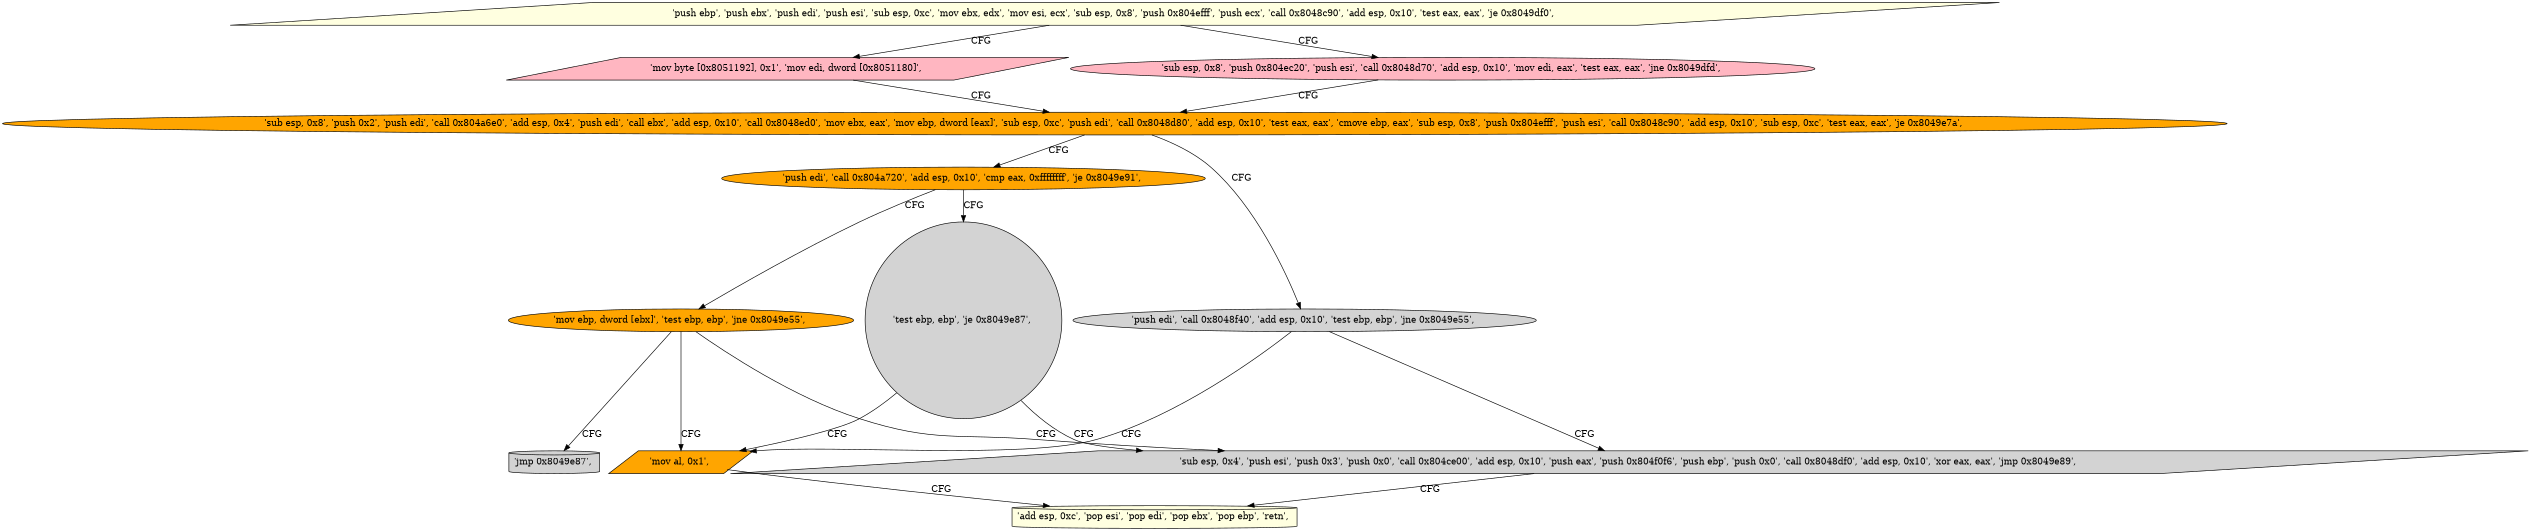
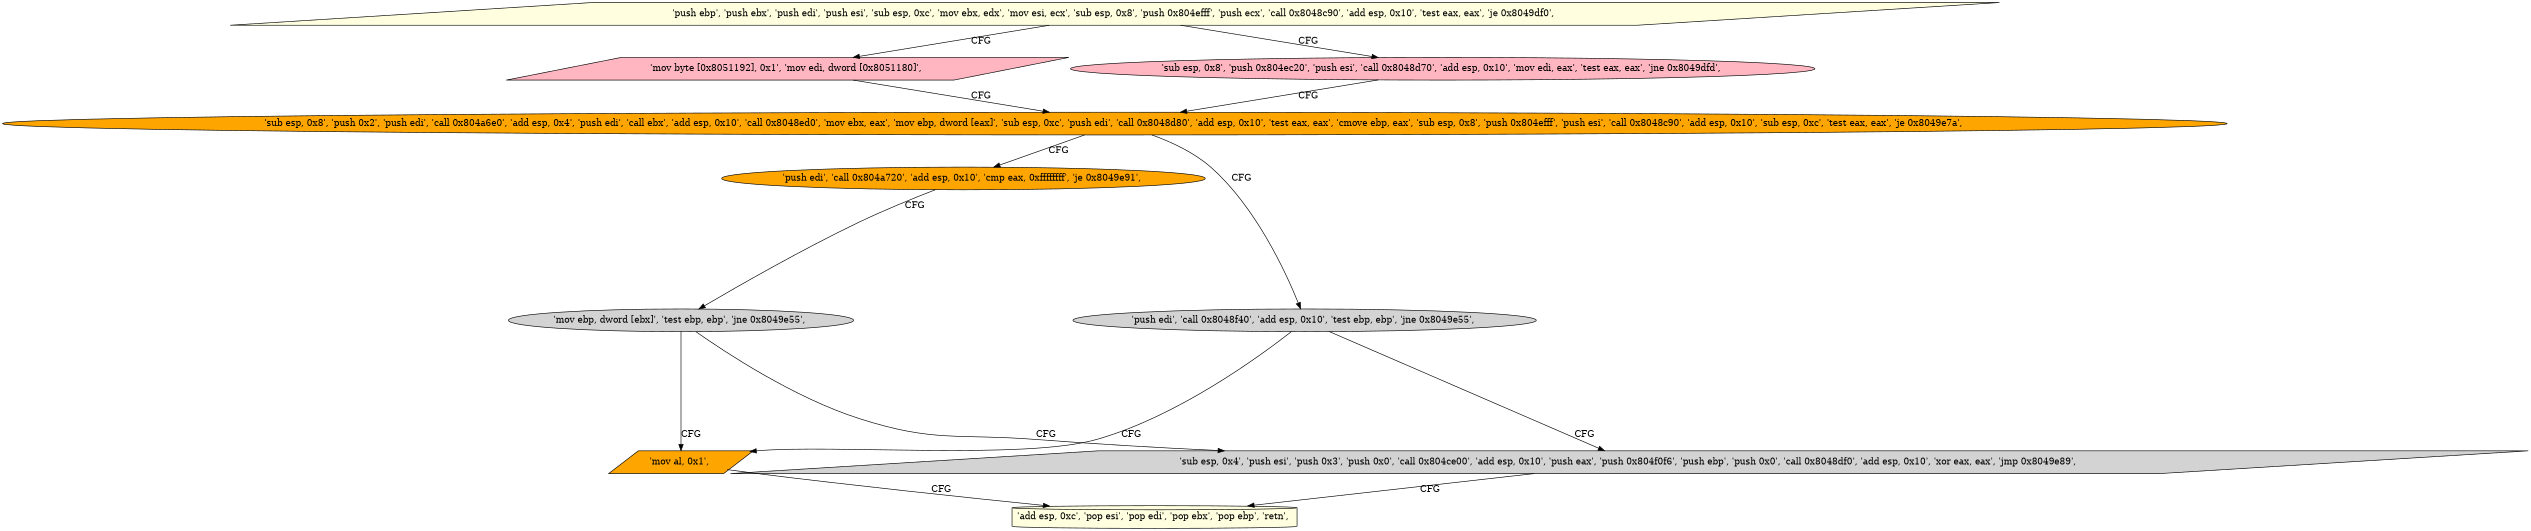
(681, 320) -> (681, 320)
(963, 320) -> none
(554, 462) -> none
